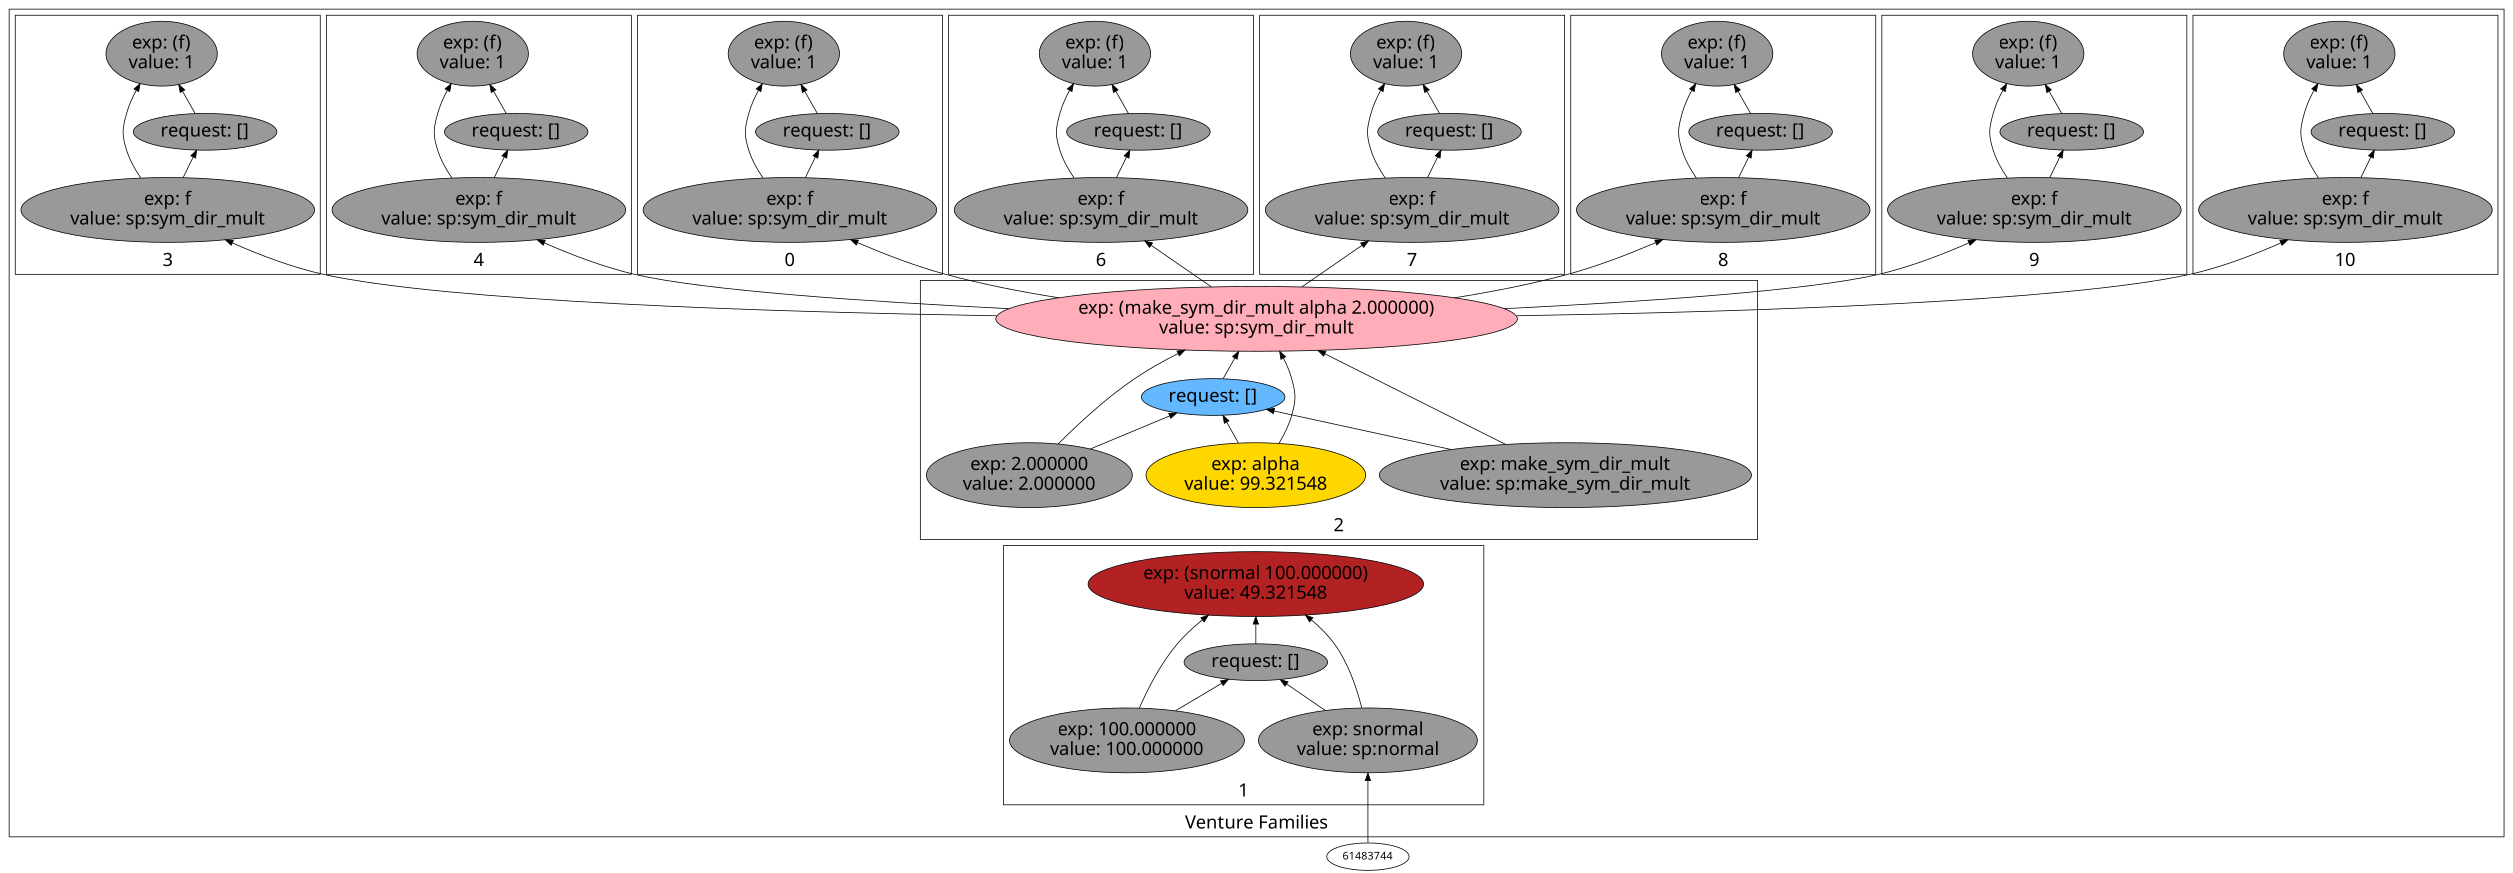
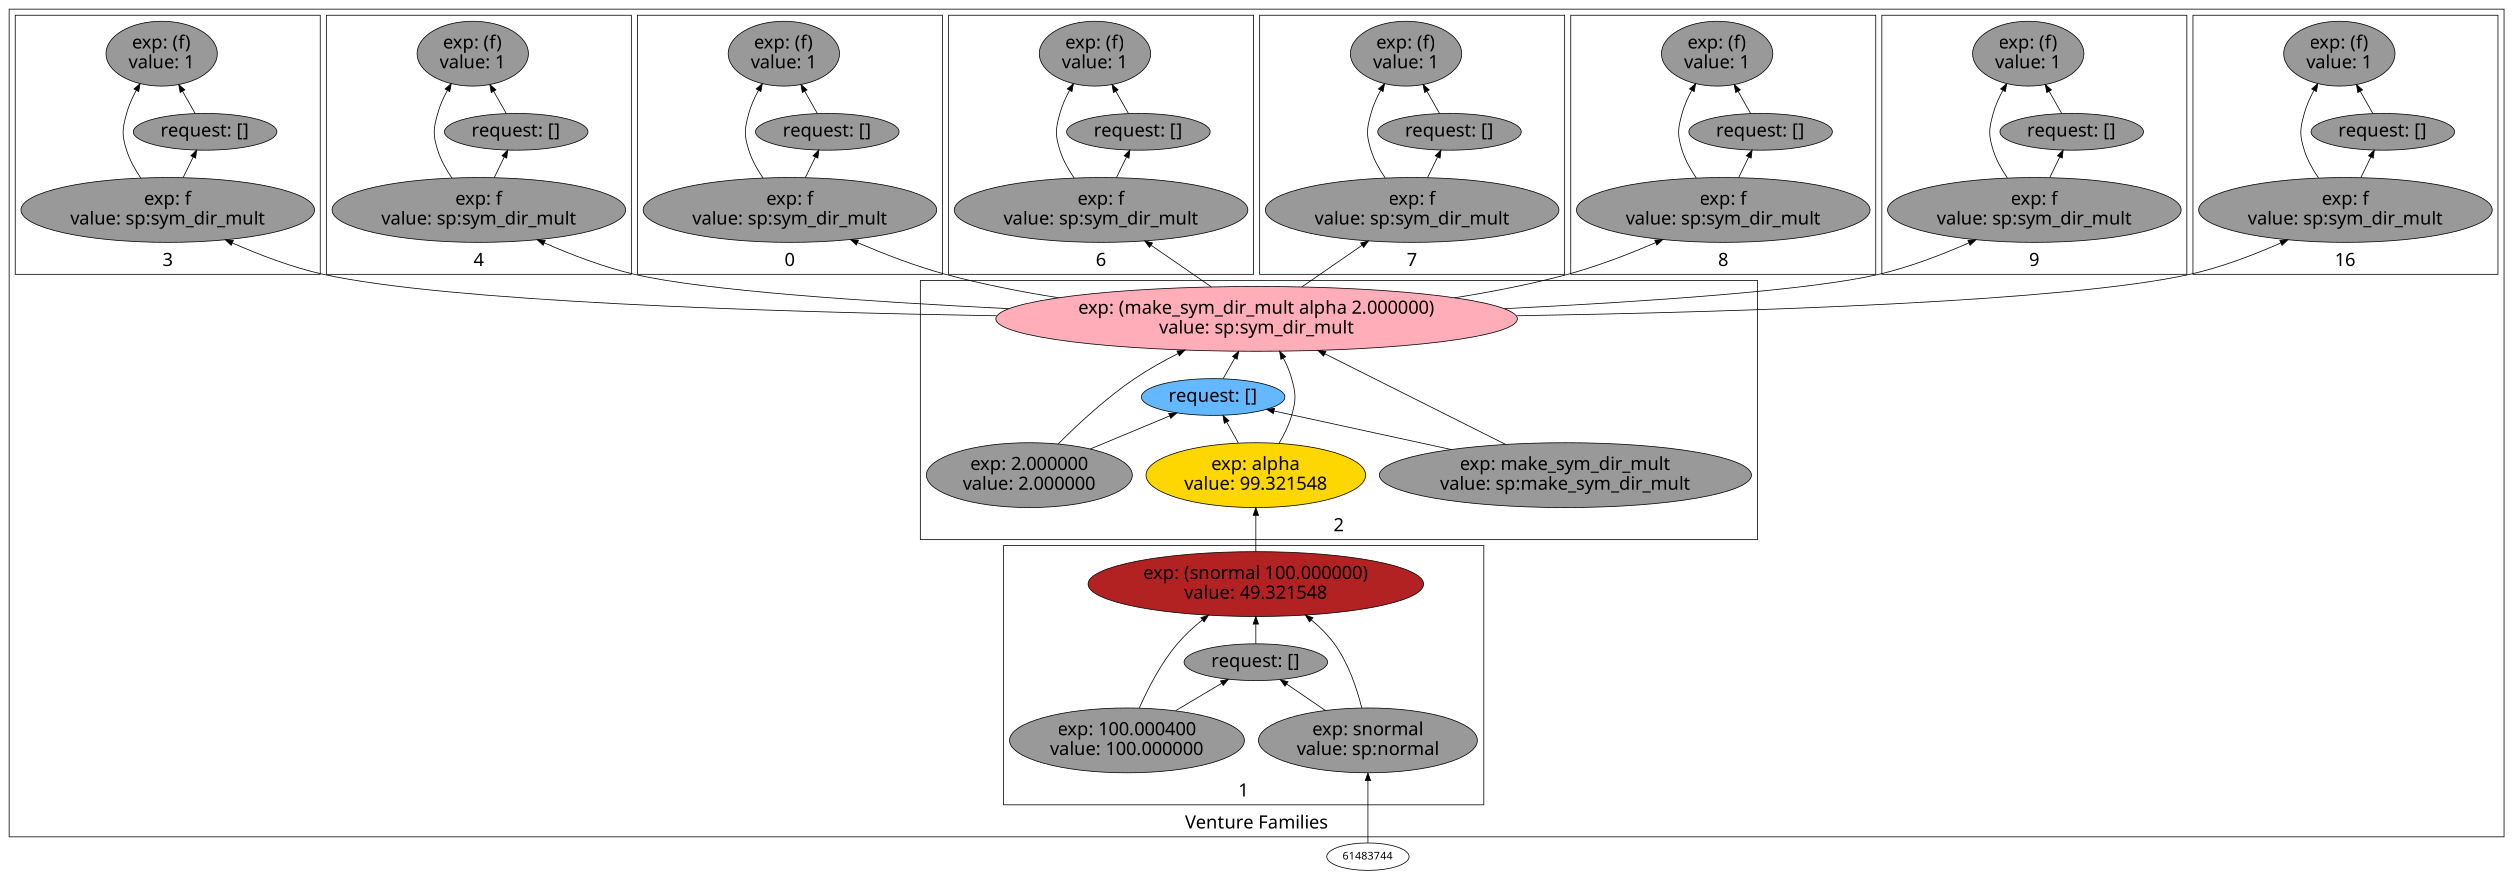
(2345, 261) -> (2345, 261)
none -> (1256, 534)
(1127, 740) -> (1127, 740)
